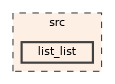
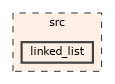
(57, 52) -> (57, 52)
